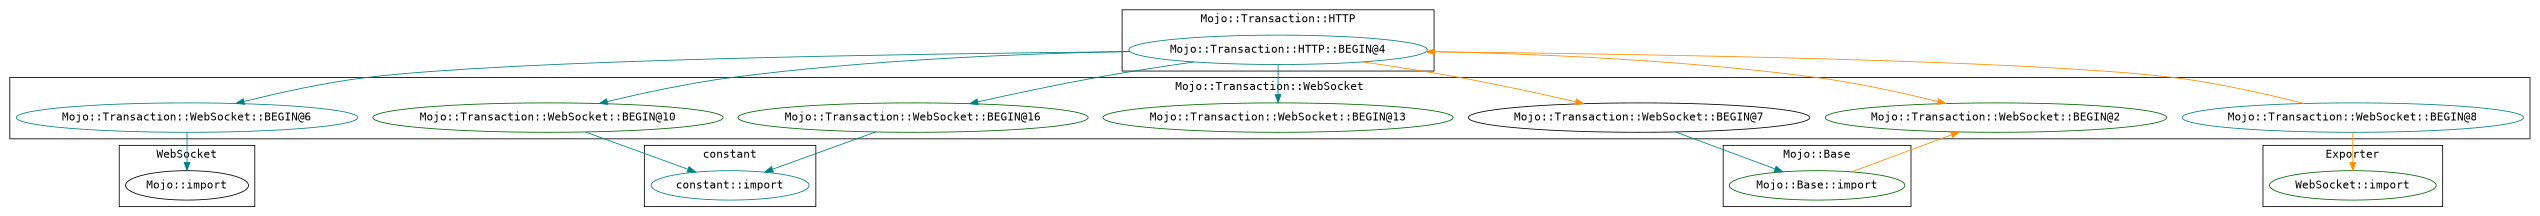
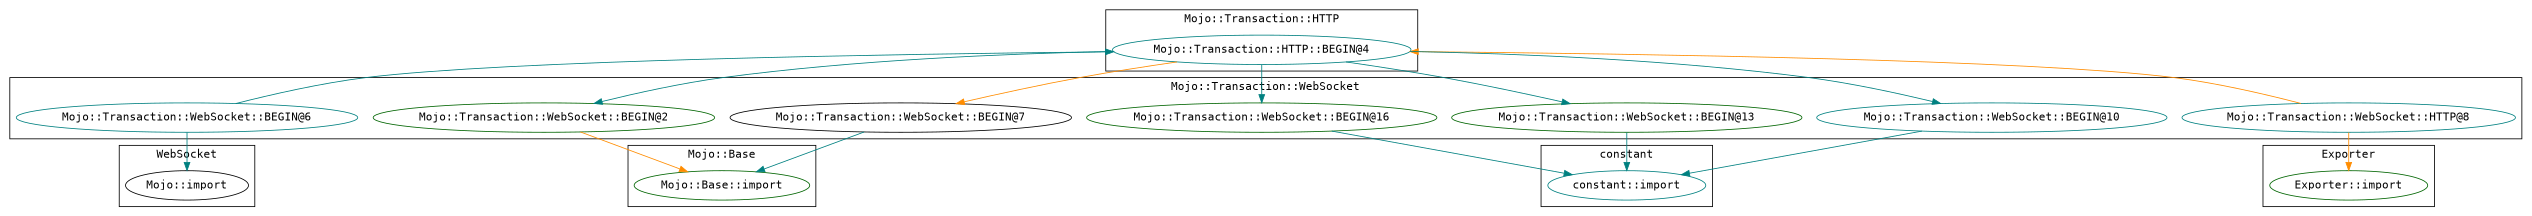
(686, 60) -> (669, 60)
(1684, 64) -> (856, 64)
(548, 118) -> (1992, 118)
(2353, 118) -> (2349, 118)
none -> (1627, 150)
(1901, 153) -> (635, 152)
(2353, 185) -> (2349, 185)
